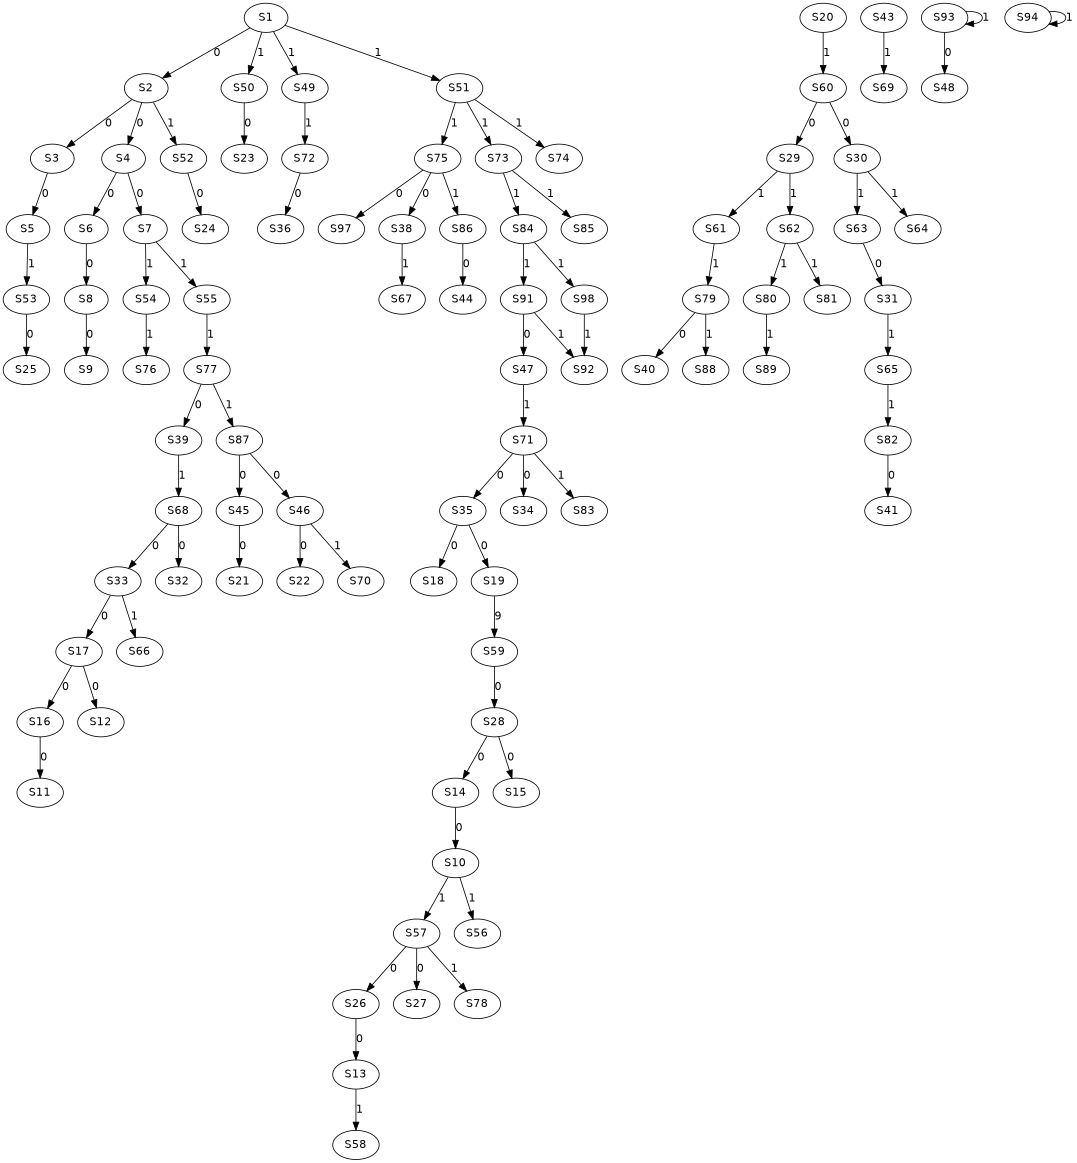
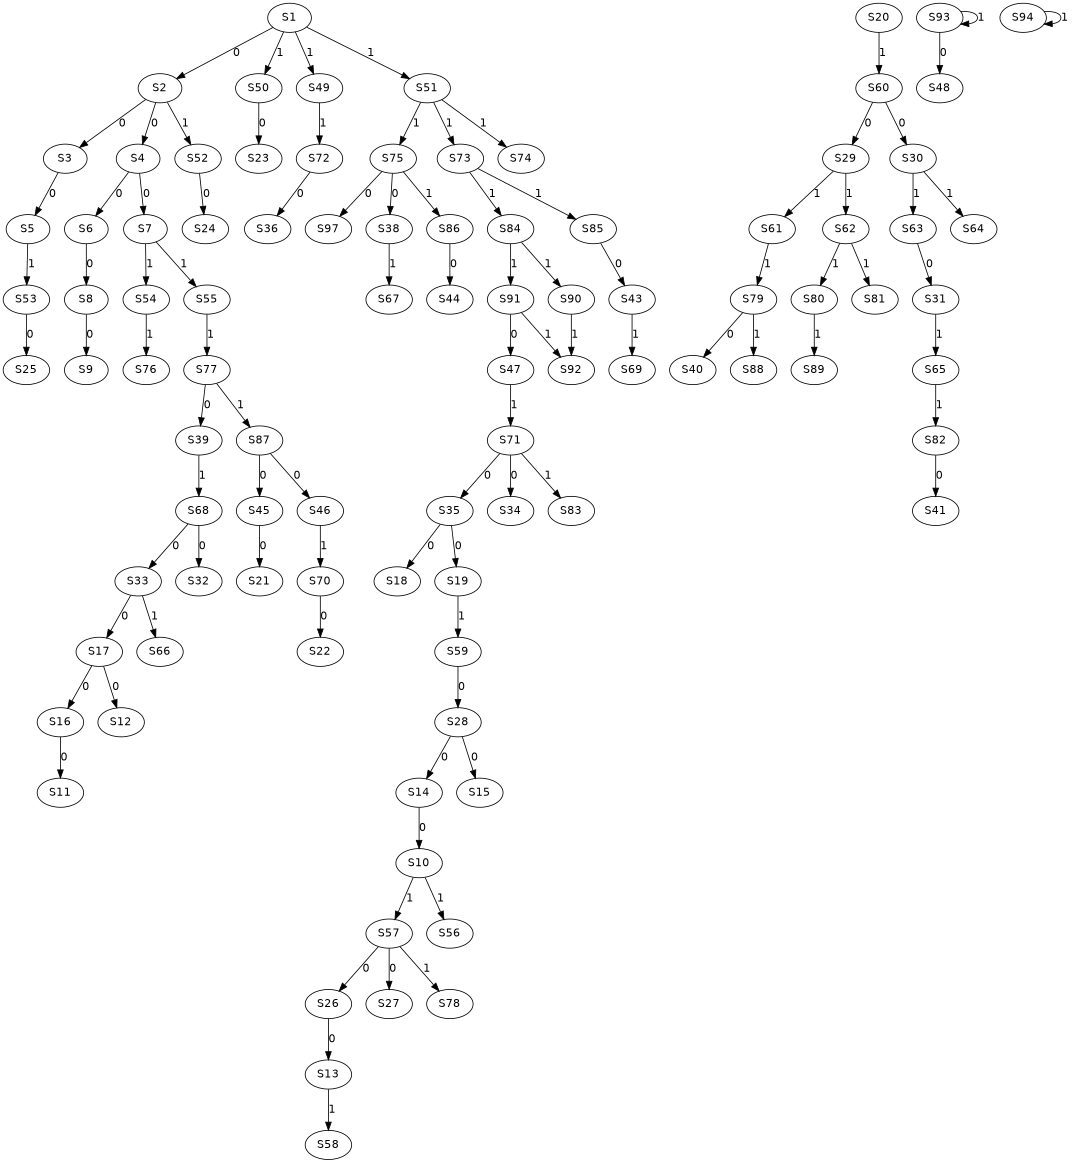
none -> (611, 261)
(584, 300) -> (571, 300)
(300, 542) -> (320, 613)
(498, 617) -> (462, 617)
